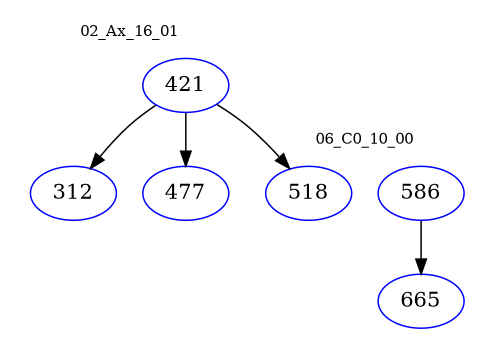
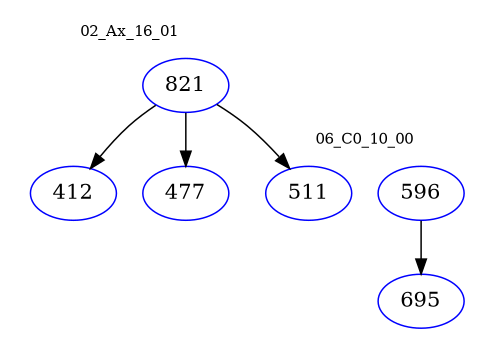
(186, 85) -> (186, 85)
(73, 193) -> (73, 193)
(309, 193) -> (309, 193)
(421, 193) -> (421, 193)
(421, 301) -> (421, 301)
